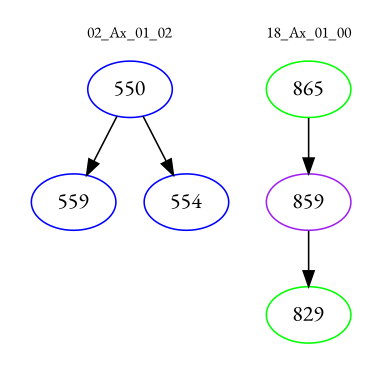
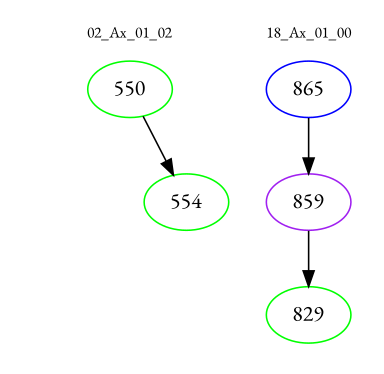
(130, 89) -> (130, 89)
(309, 89) -> (309, 89)
(74, 202) -> none
(186, 202) -> (186, 202)
